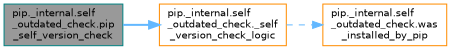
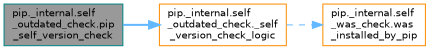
(385, 25) -> (374, 25)
